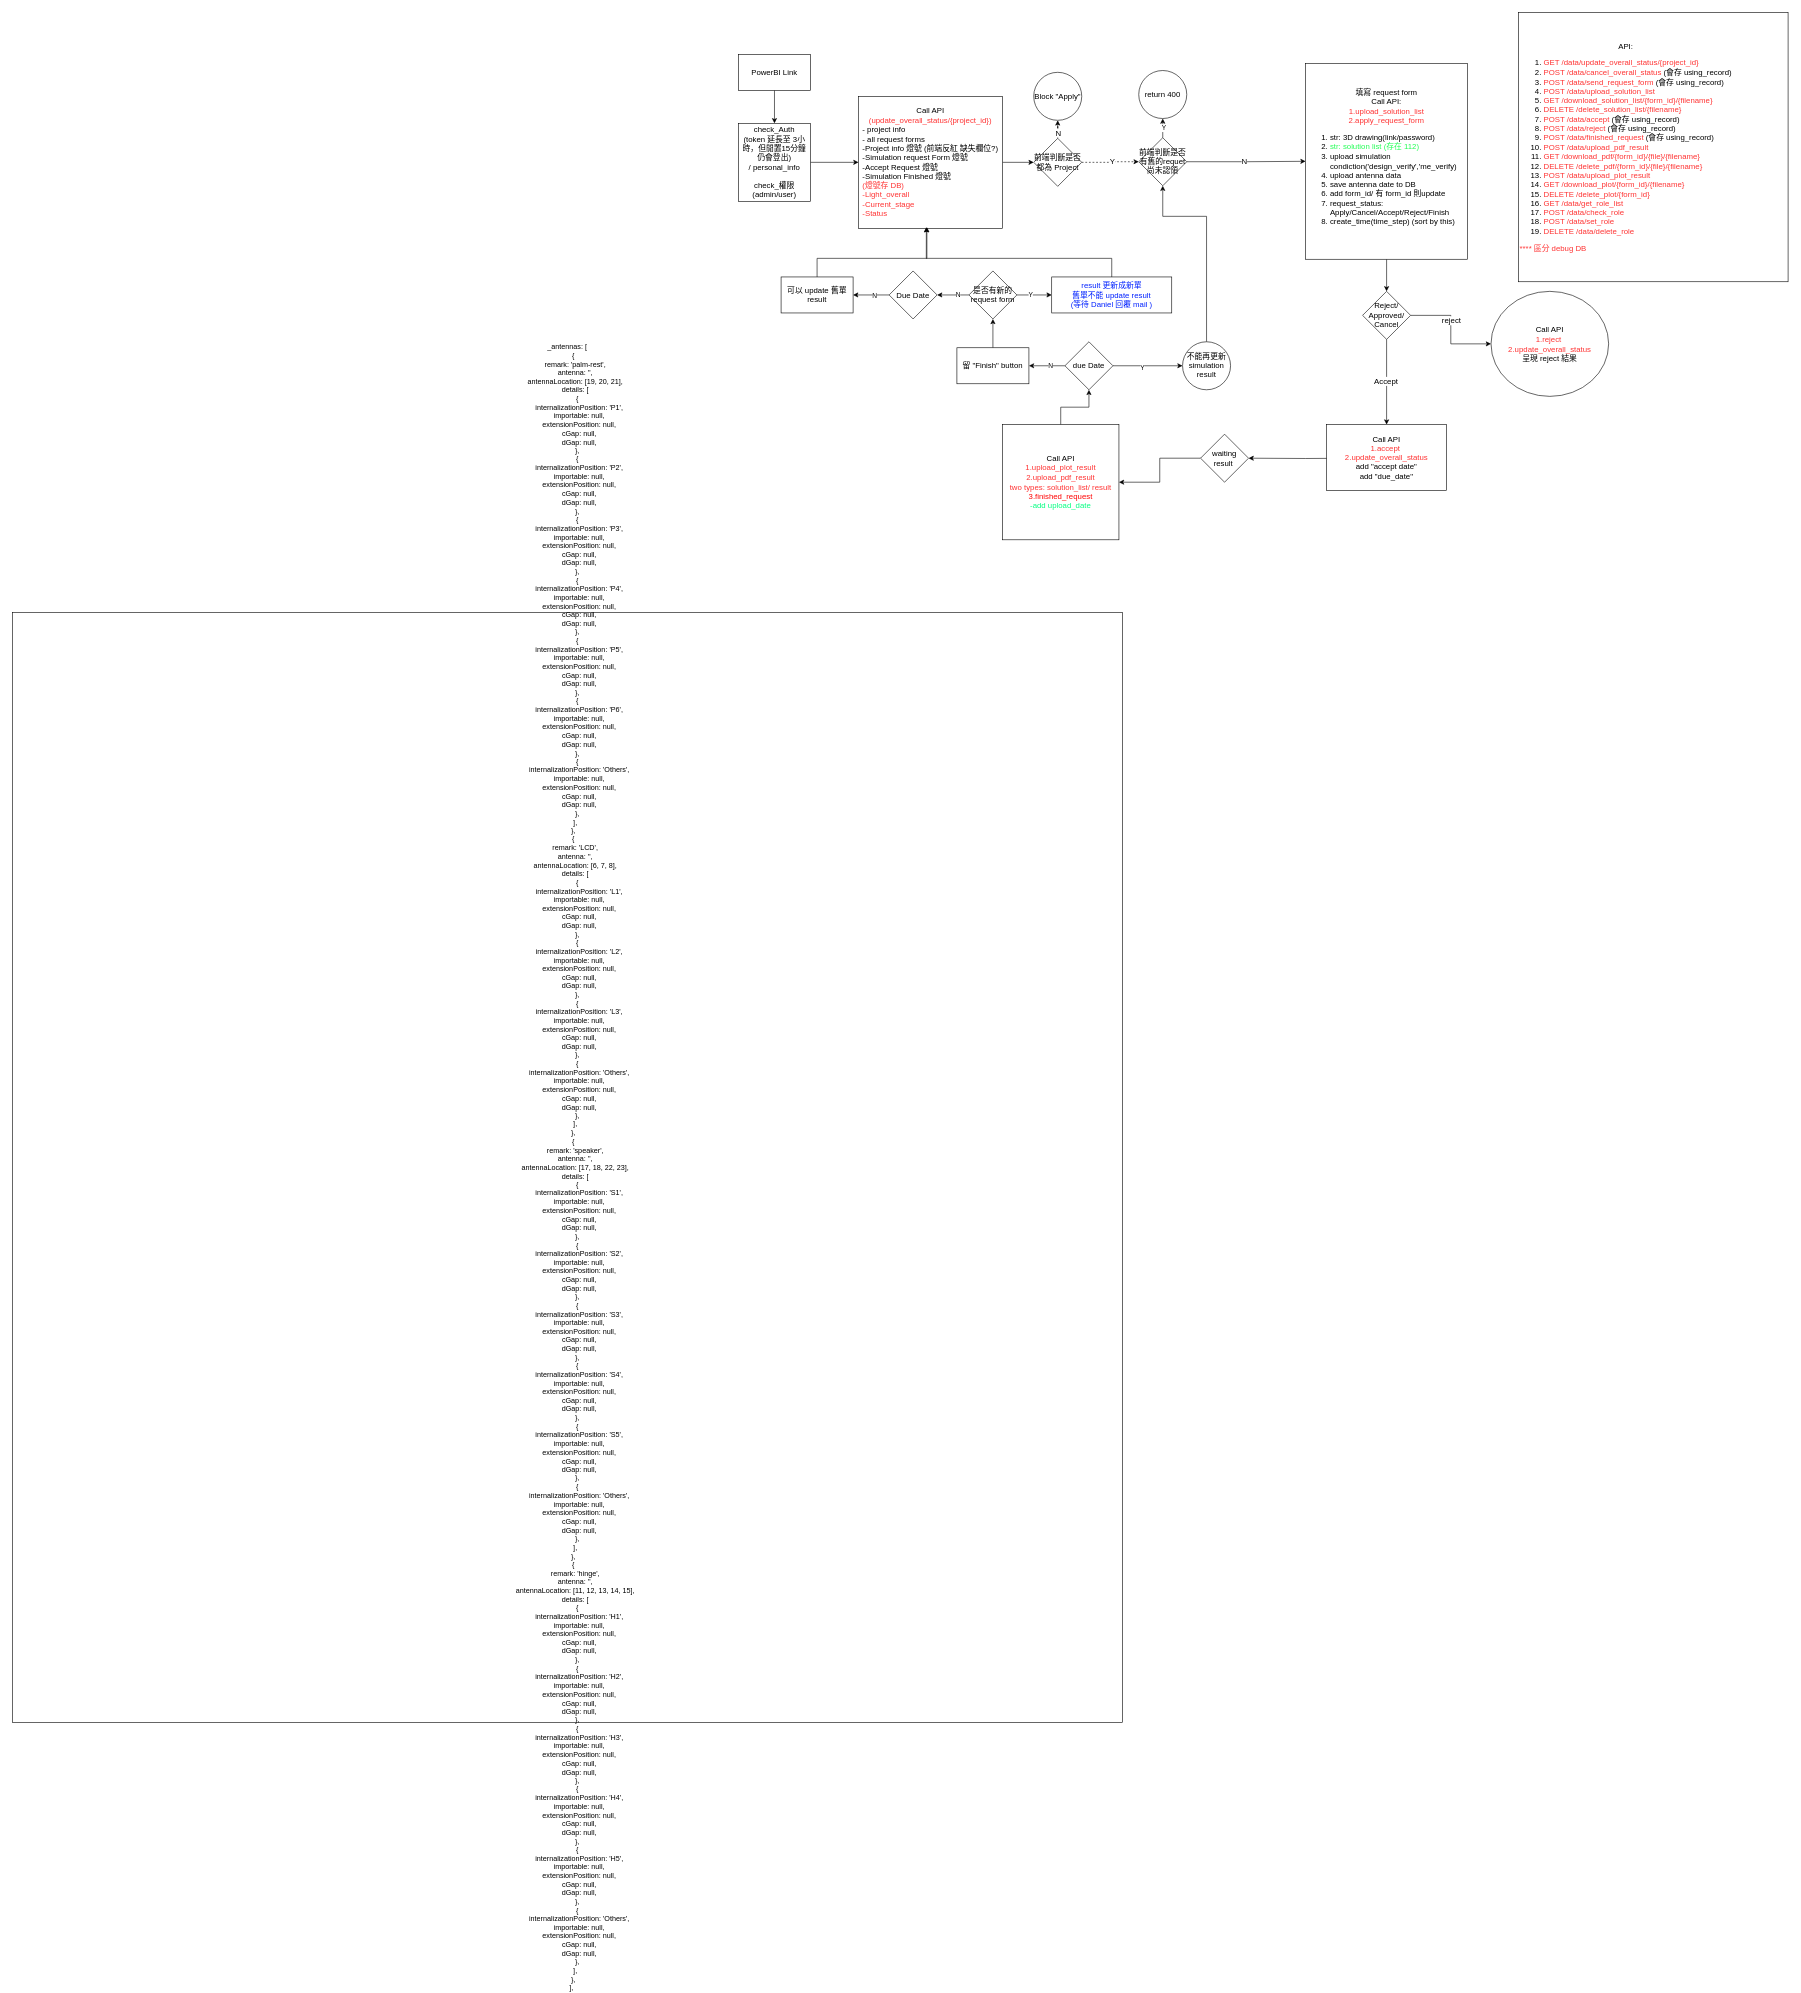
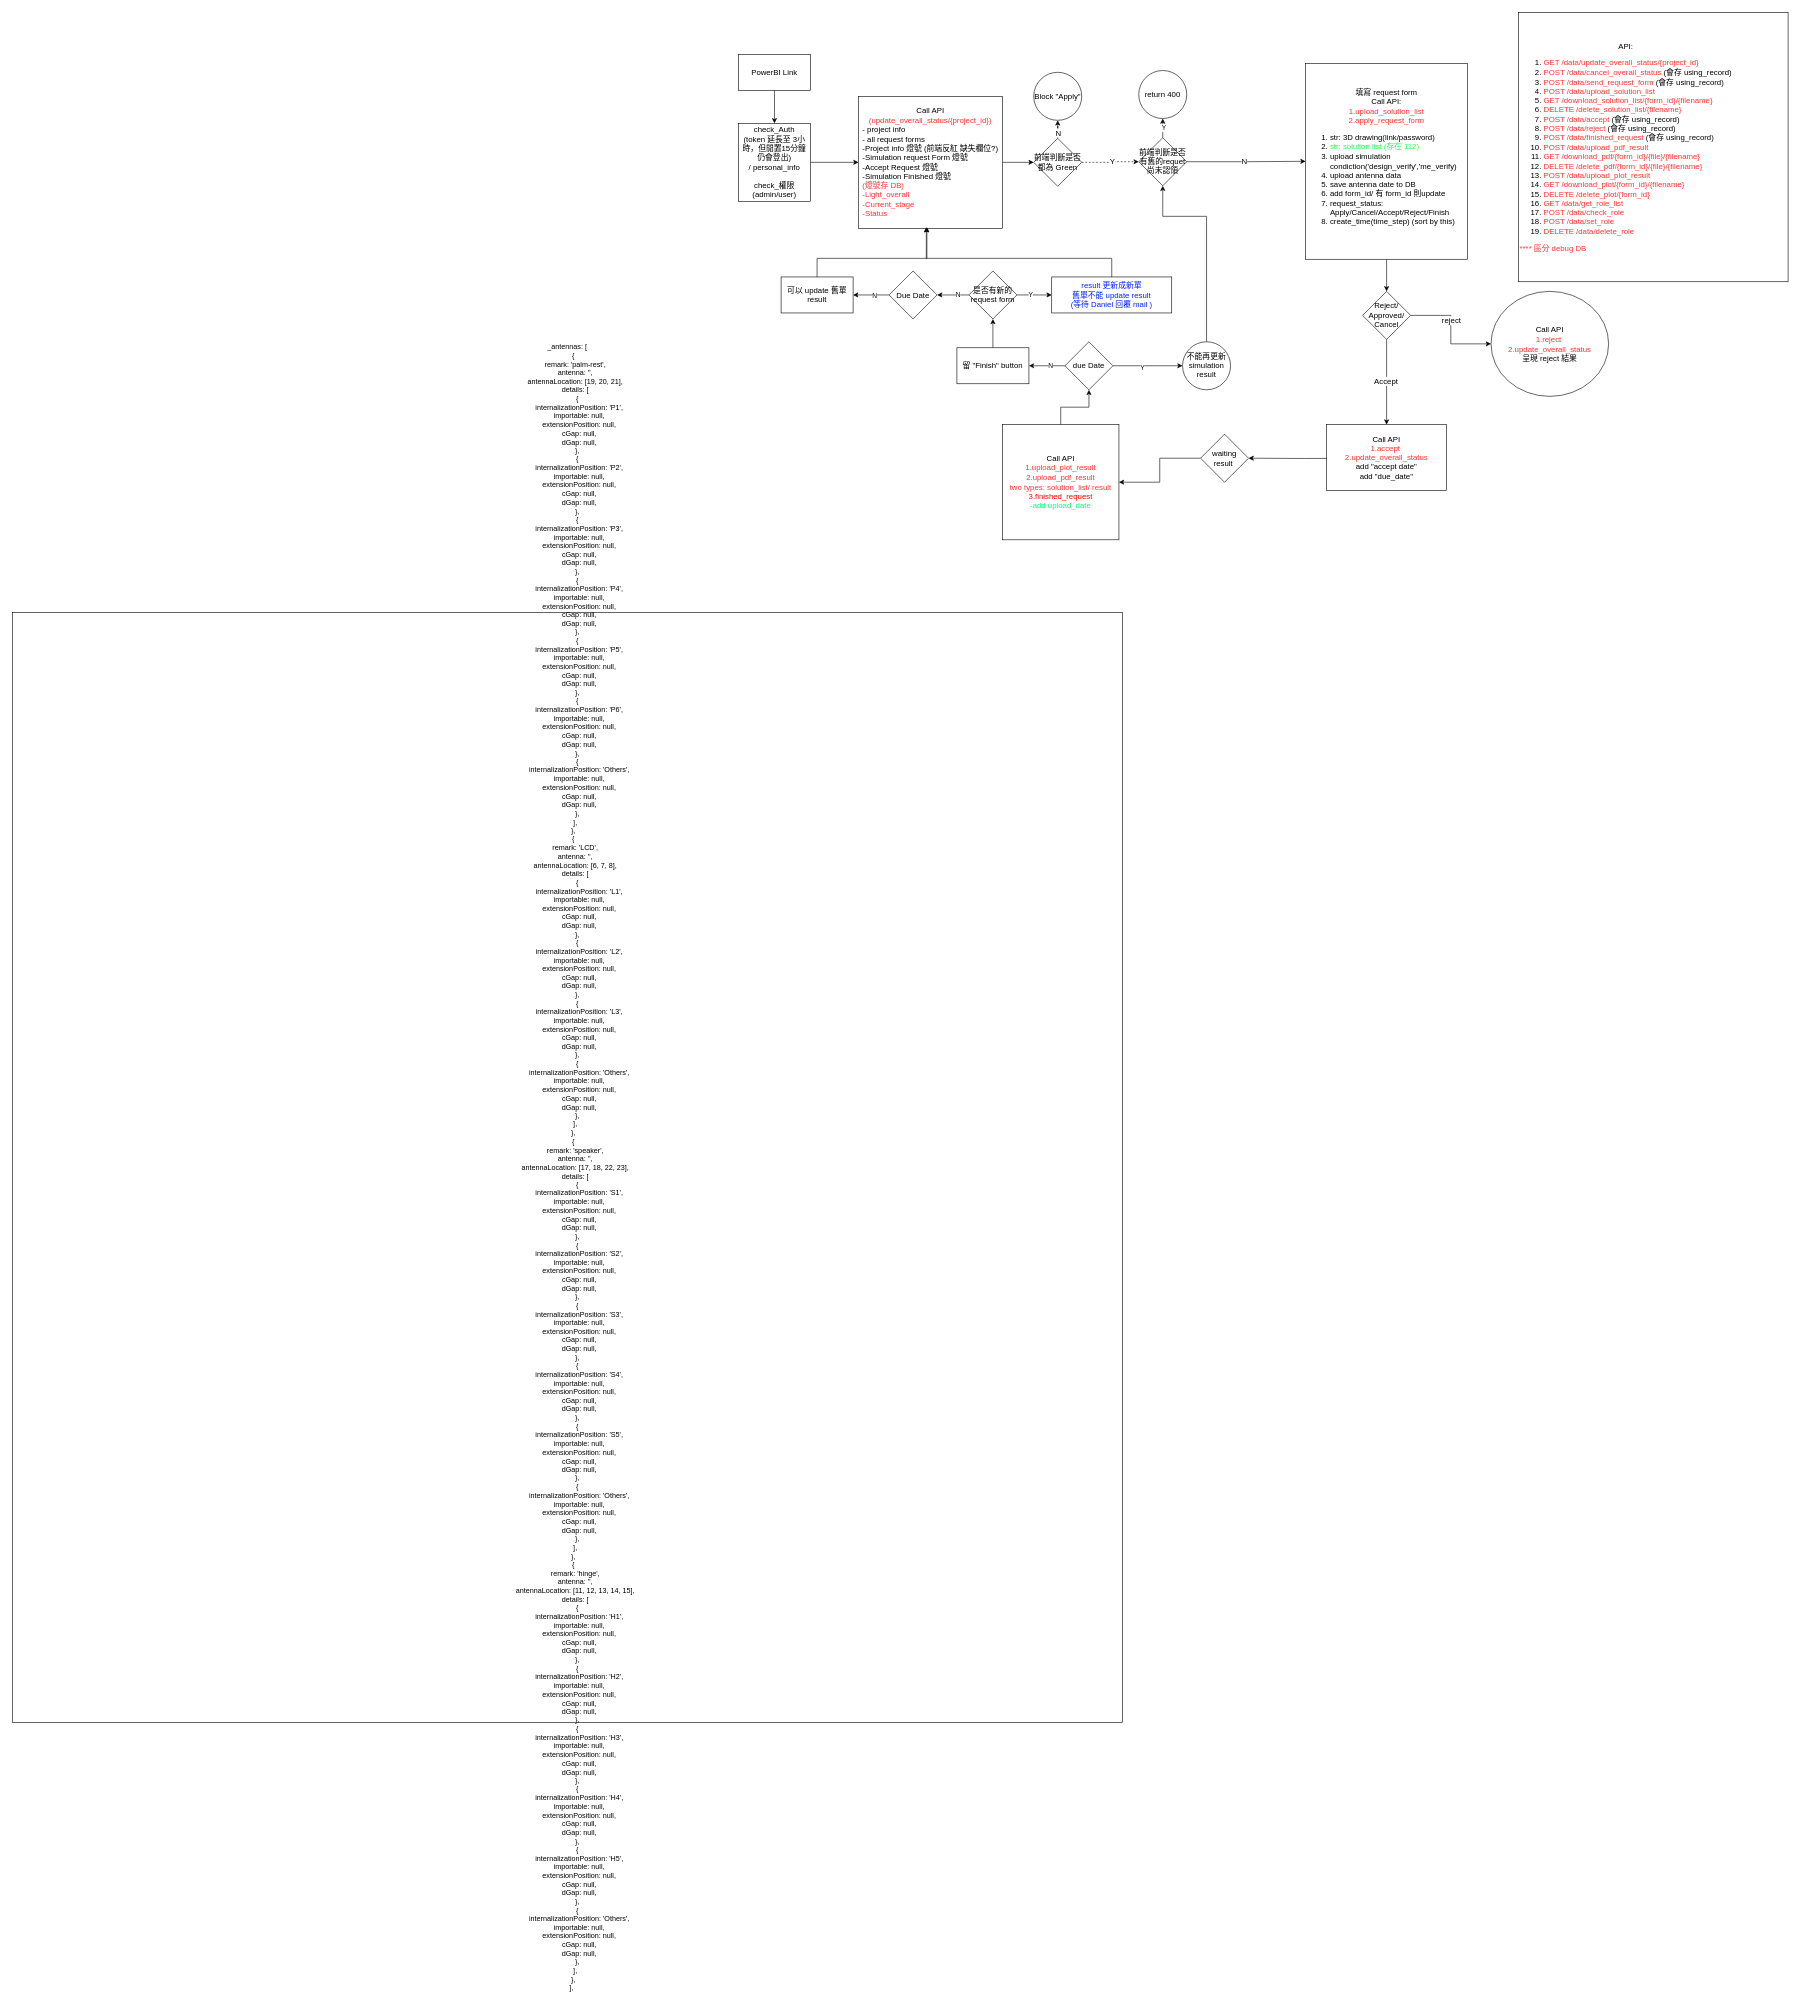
(1058, 162) -> (1058, 162)
